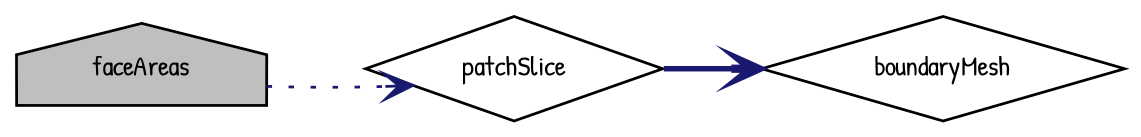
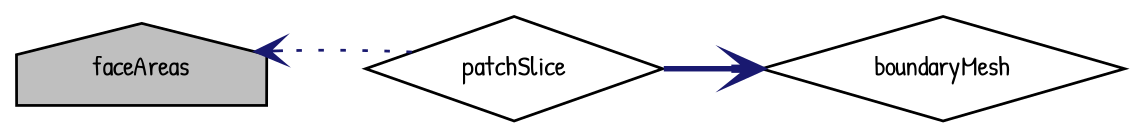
(326, 87) -> (347, 50)
